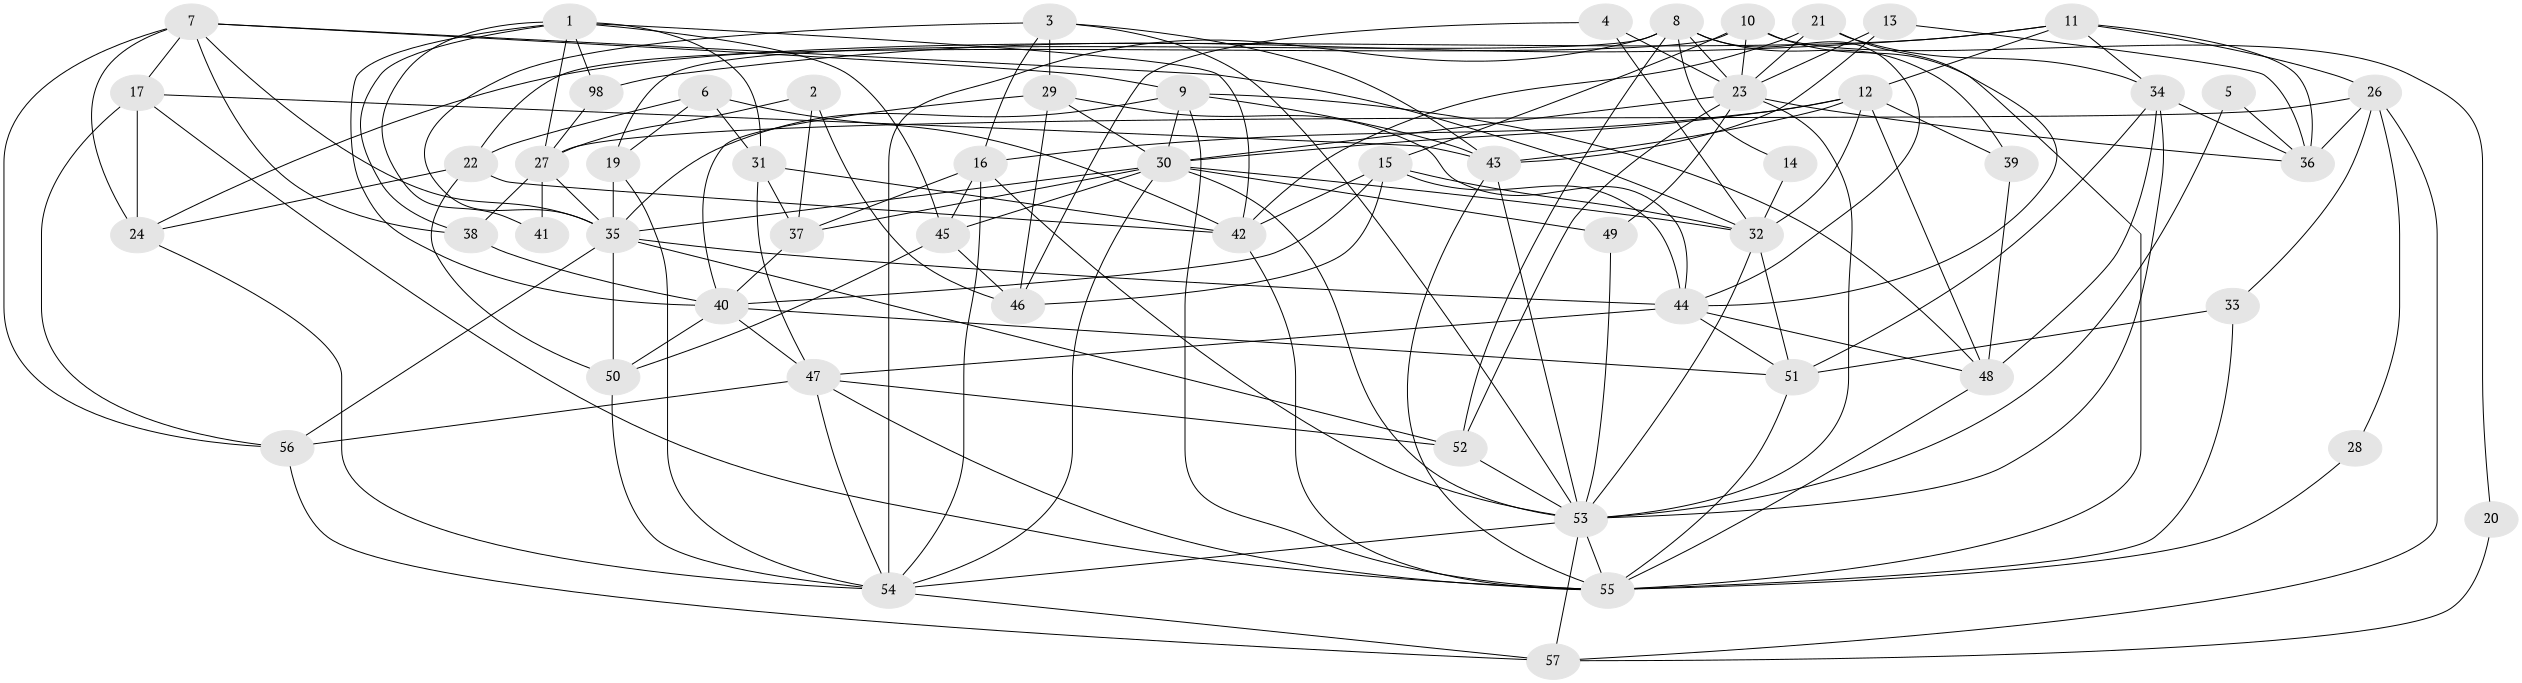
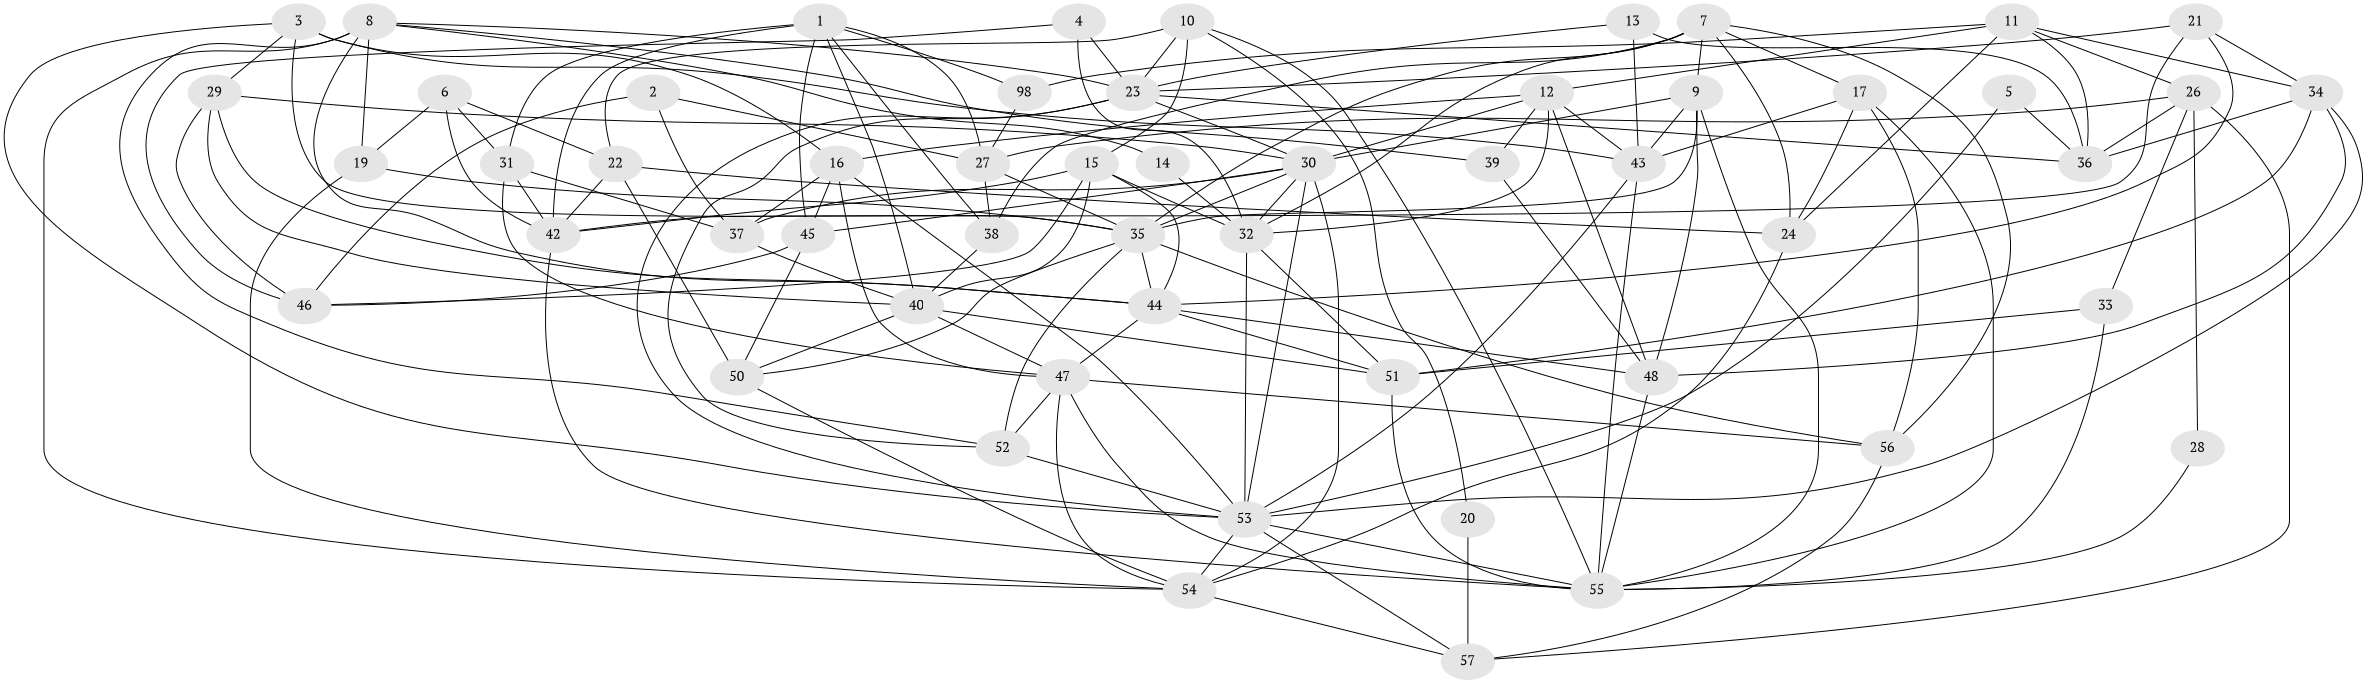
(542, 235) -> none
(1611, 235) -> none
(964, 386) -> (888, 330)
